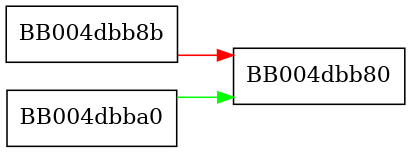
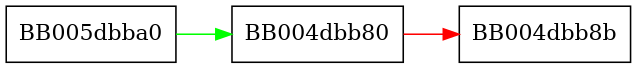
(198, 55) -> (423, 34)
(92, 118) -> (91, 34)
